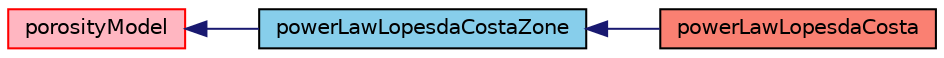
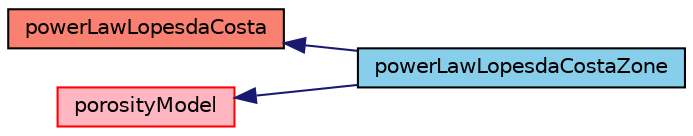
(633, 29) -> (331, 48)
